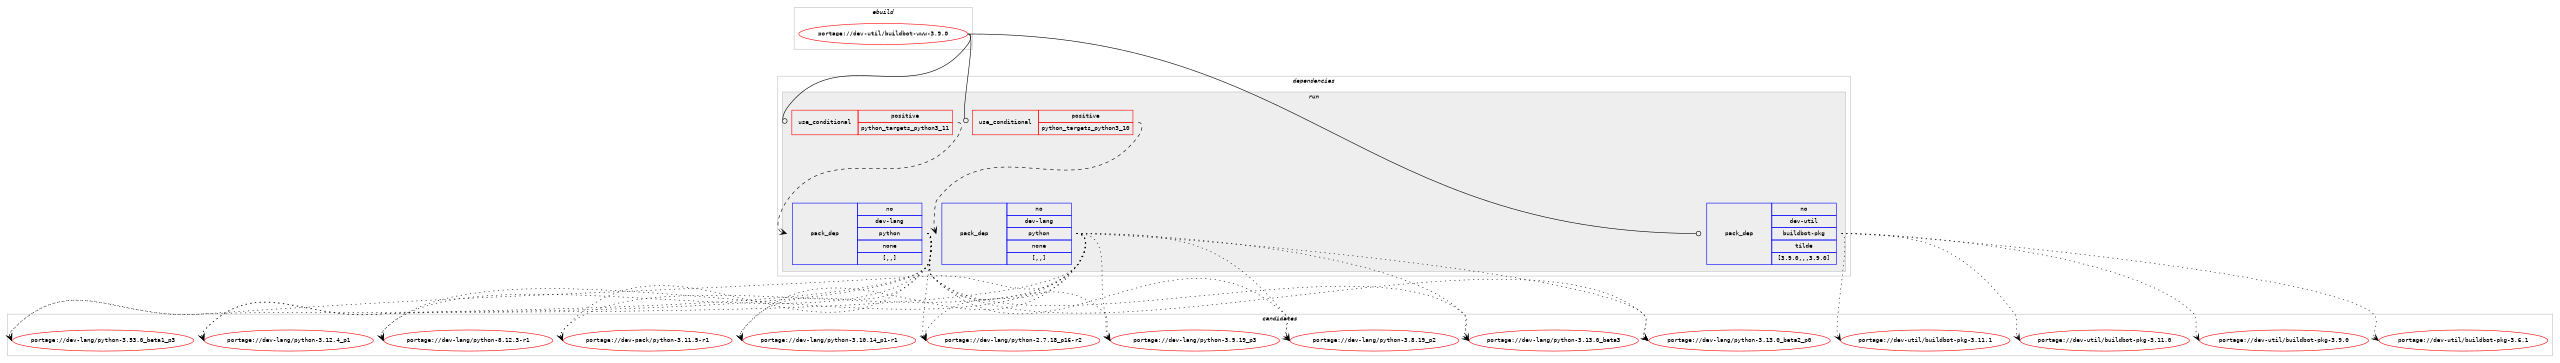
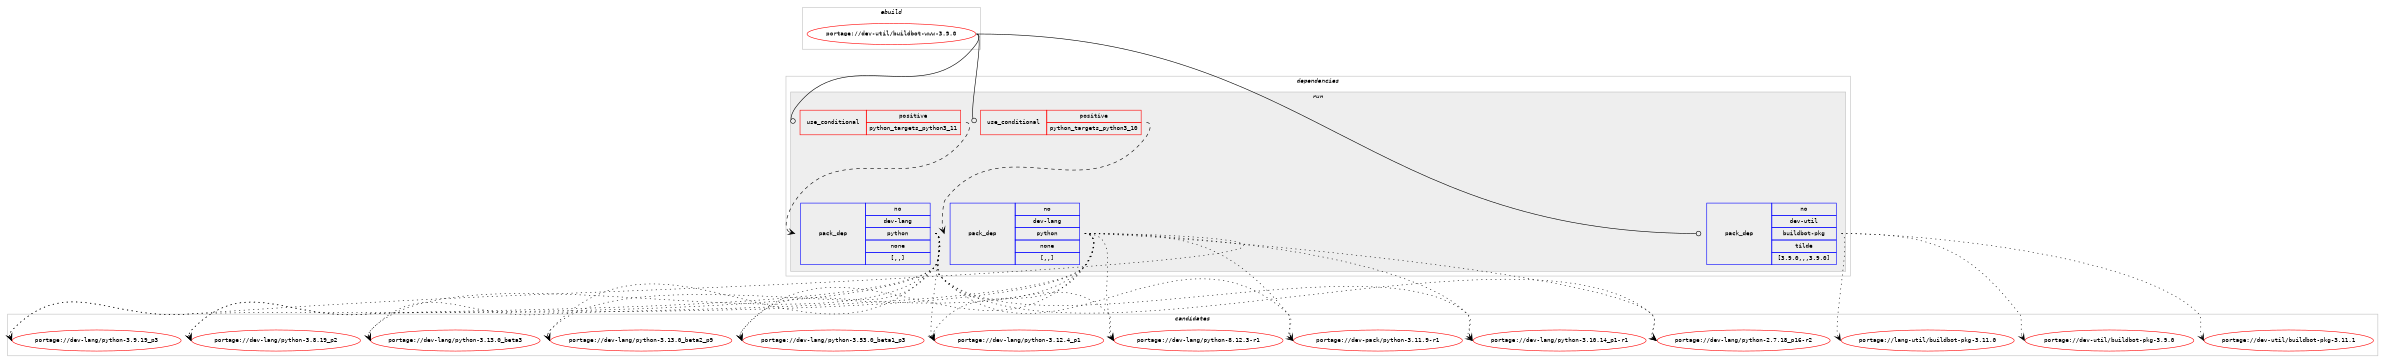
(1740, 341) -> (641, 341)
(2105, 341) -> (1928, 341)
(2463, 341) -> none
